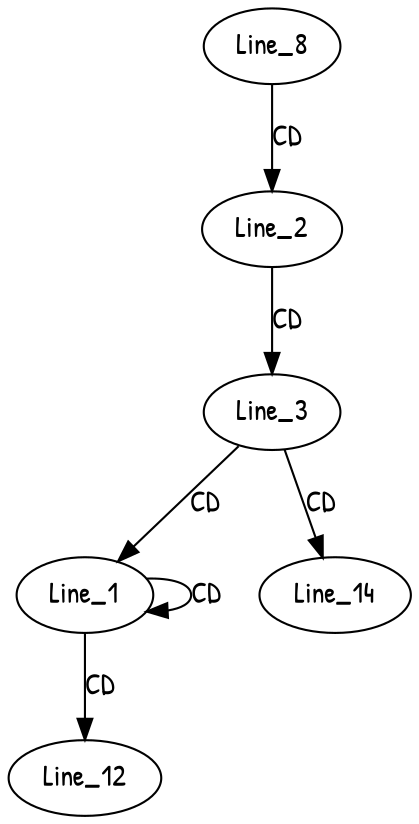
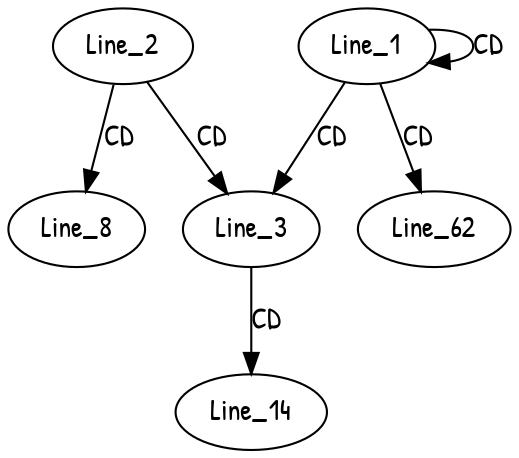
(272, 127) -> (102, 128)
(186, 496) -> (315, 129)
(85, 778) -> (434, 229)
